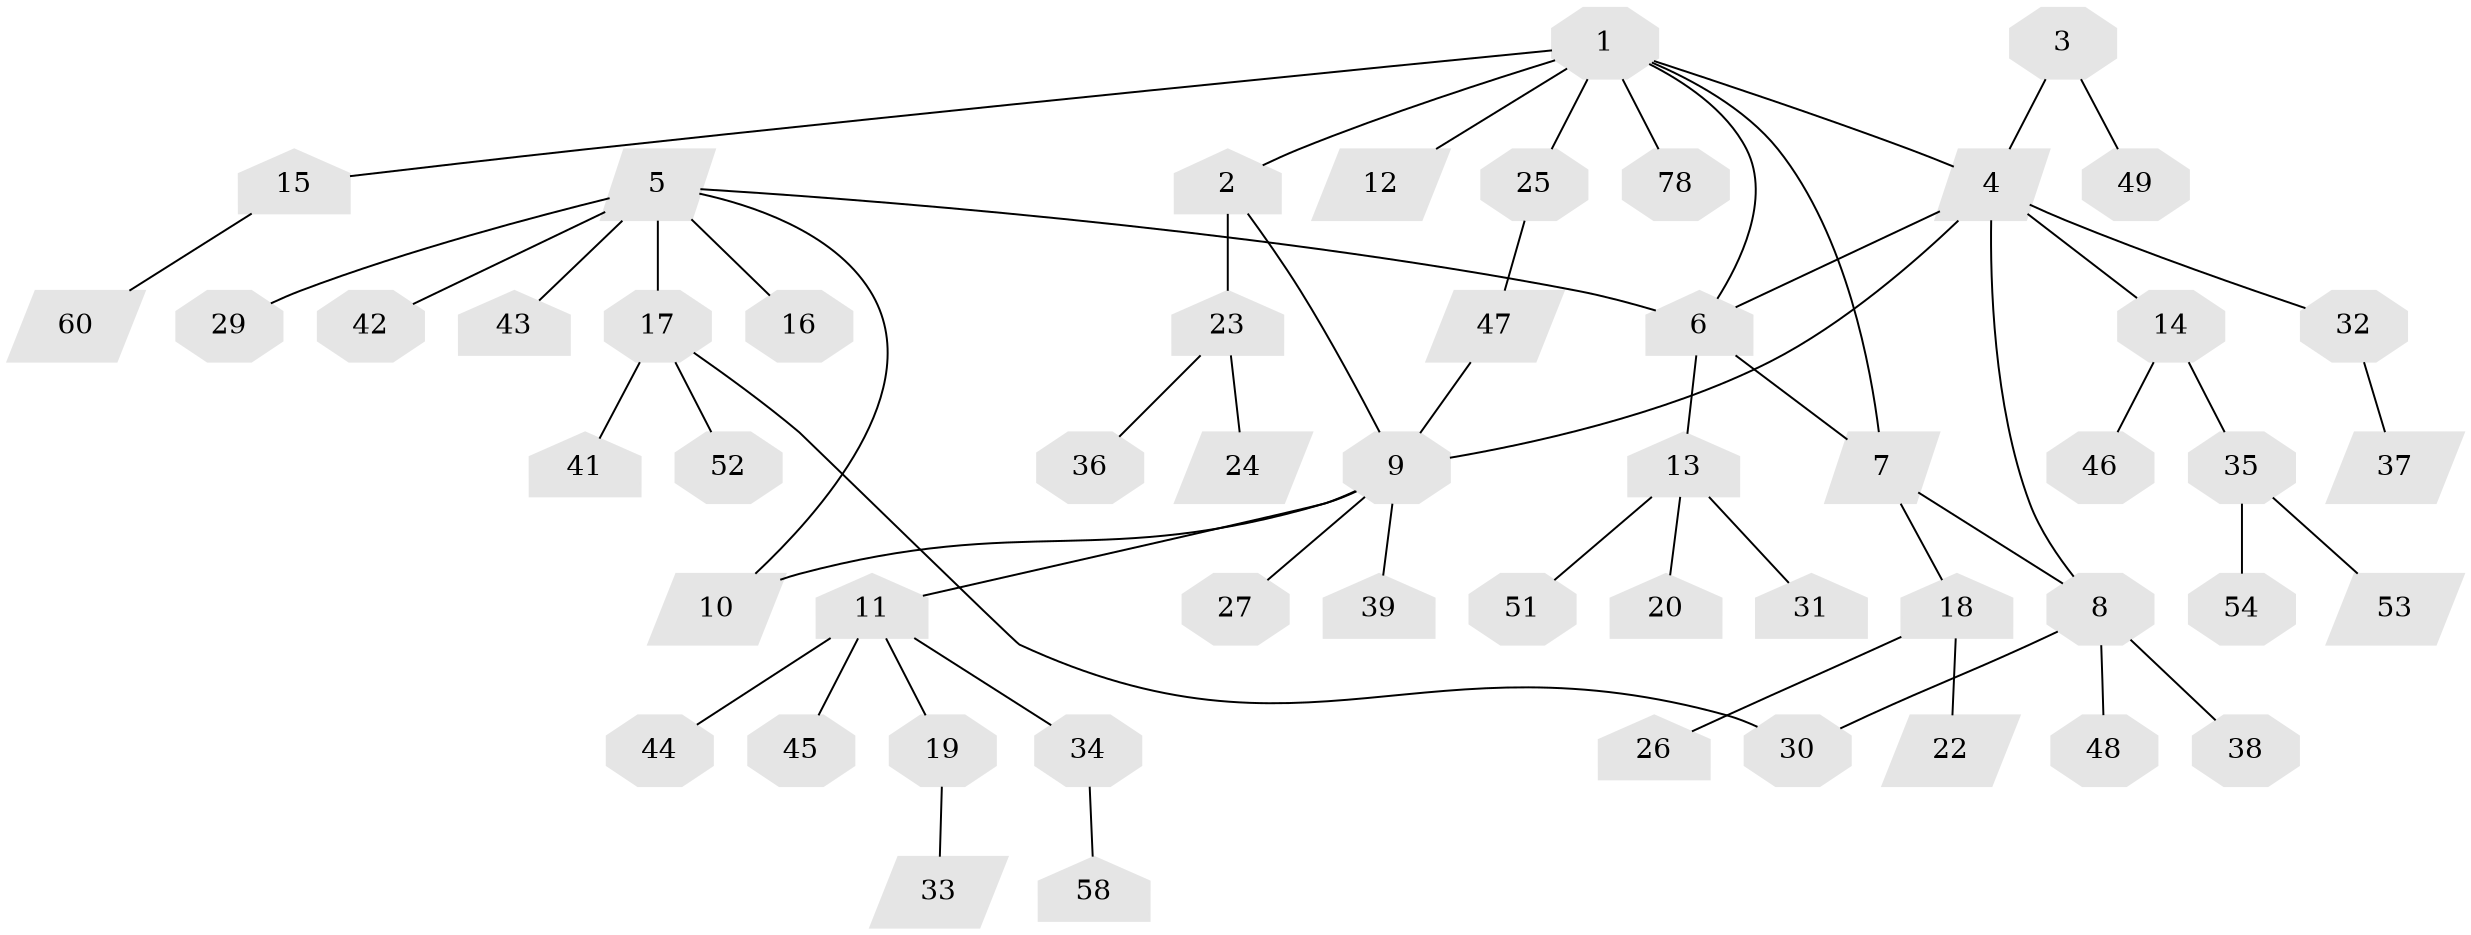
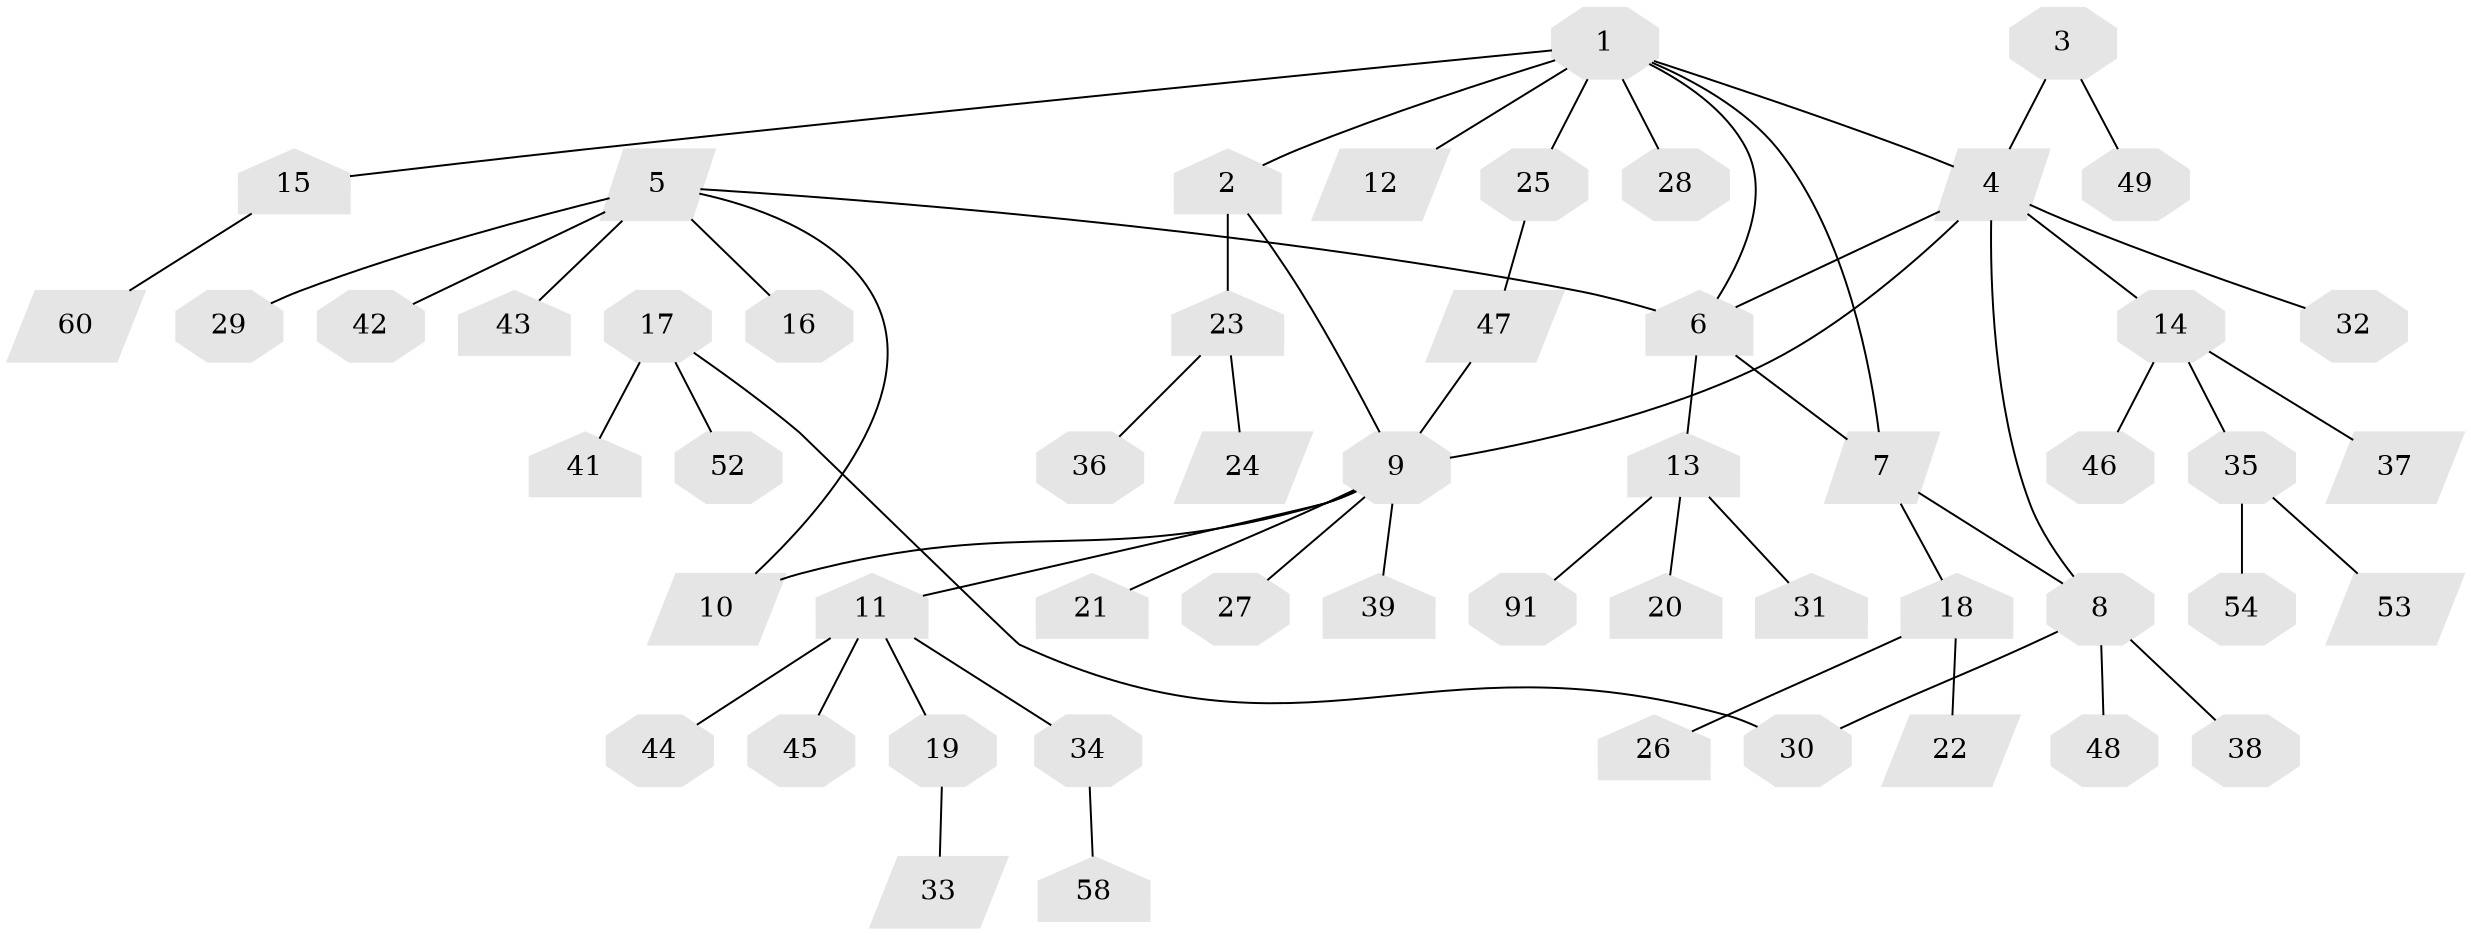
(1676, 185) -> (1676, 185)
(658, 256) -> none
(2375, 397) -> (2281, 396)
none -> (1092, 609)
(1523, 609) -> (1523, 609)
